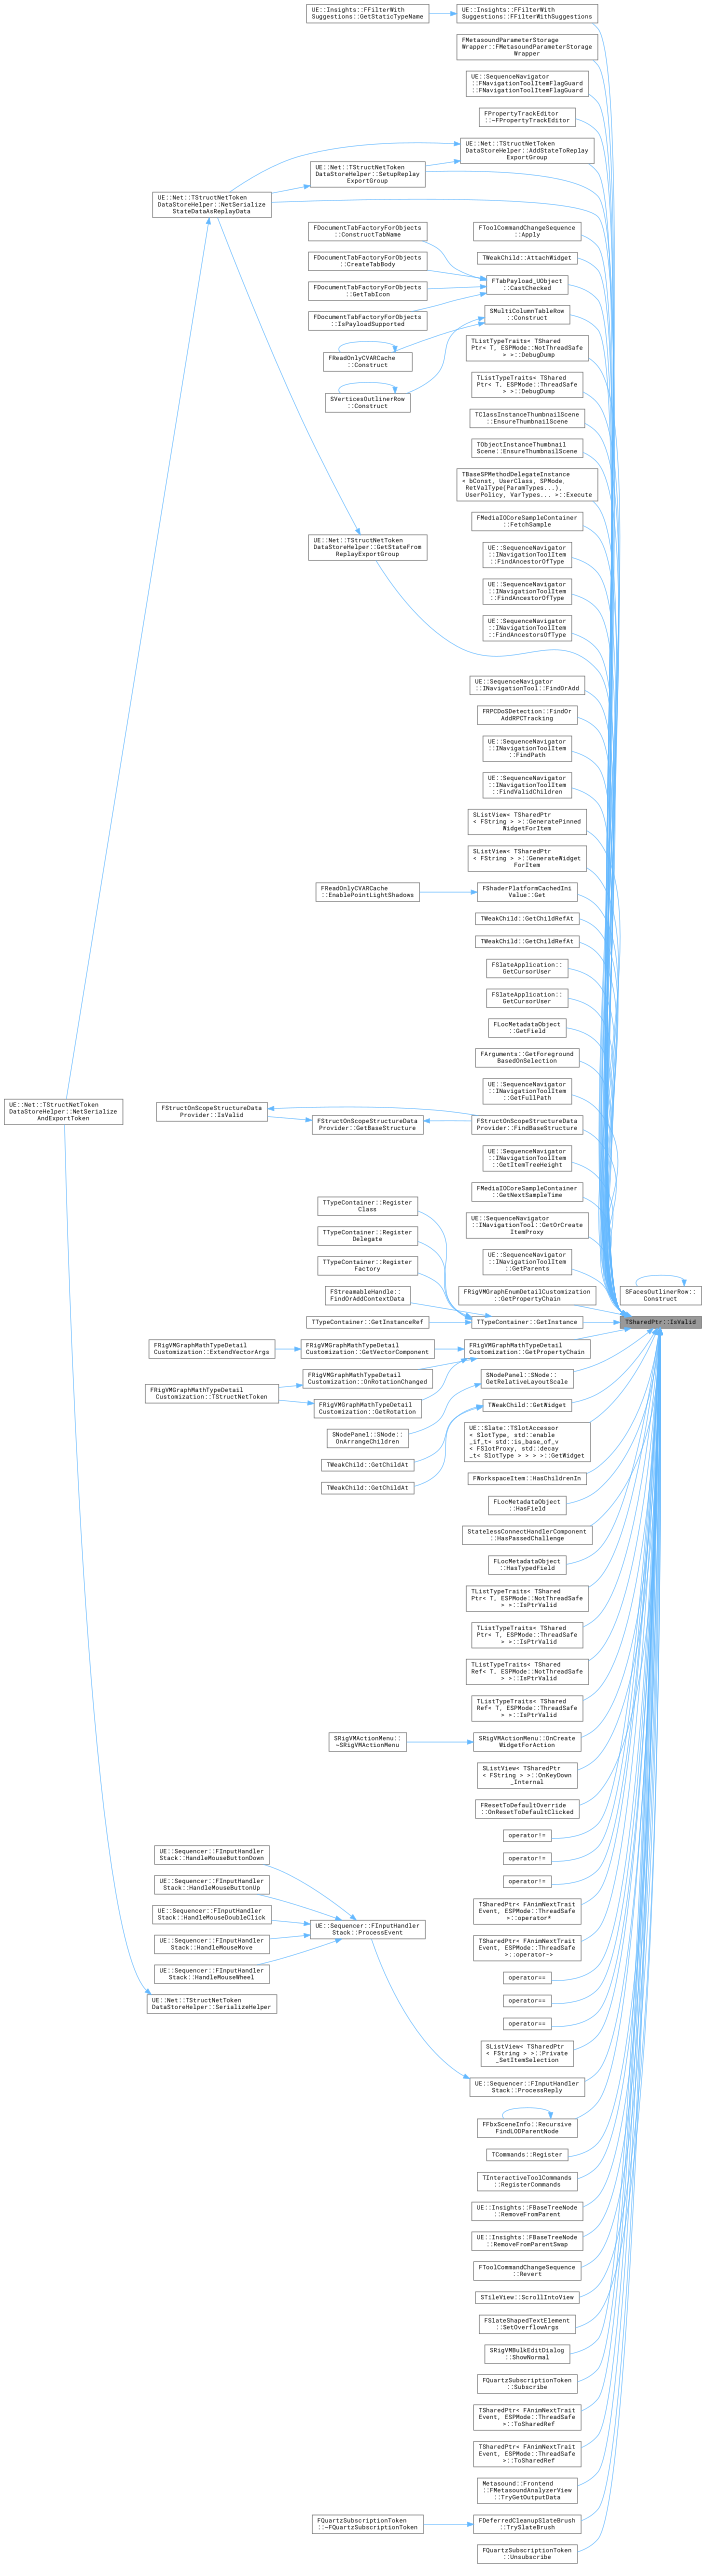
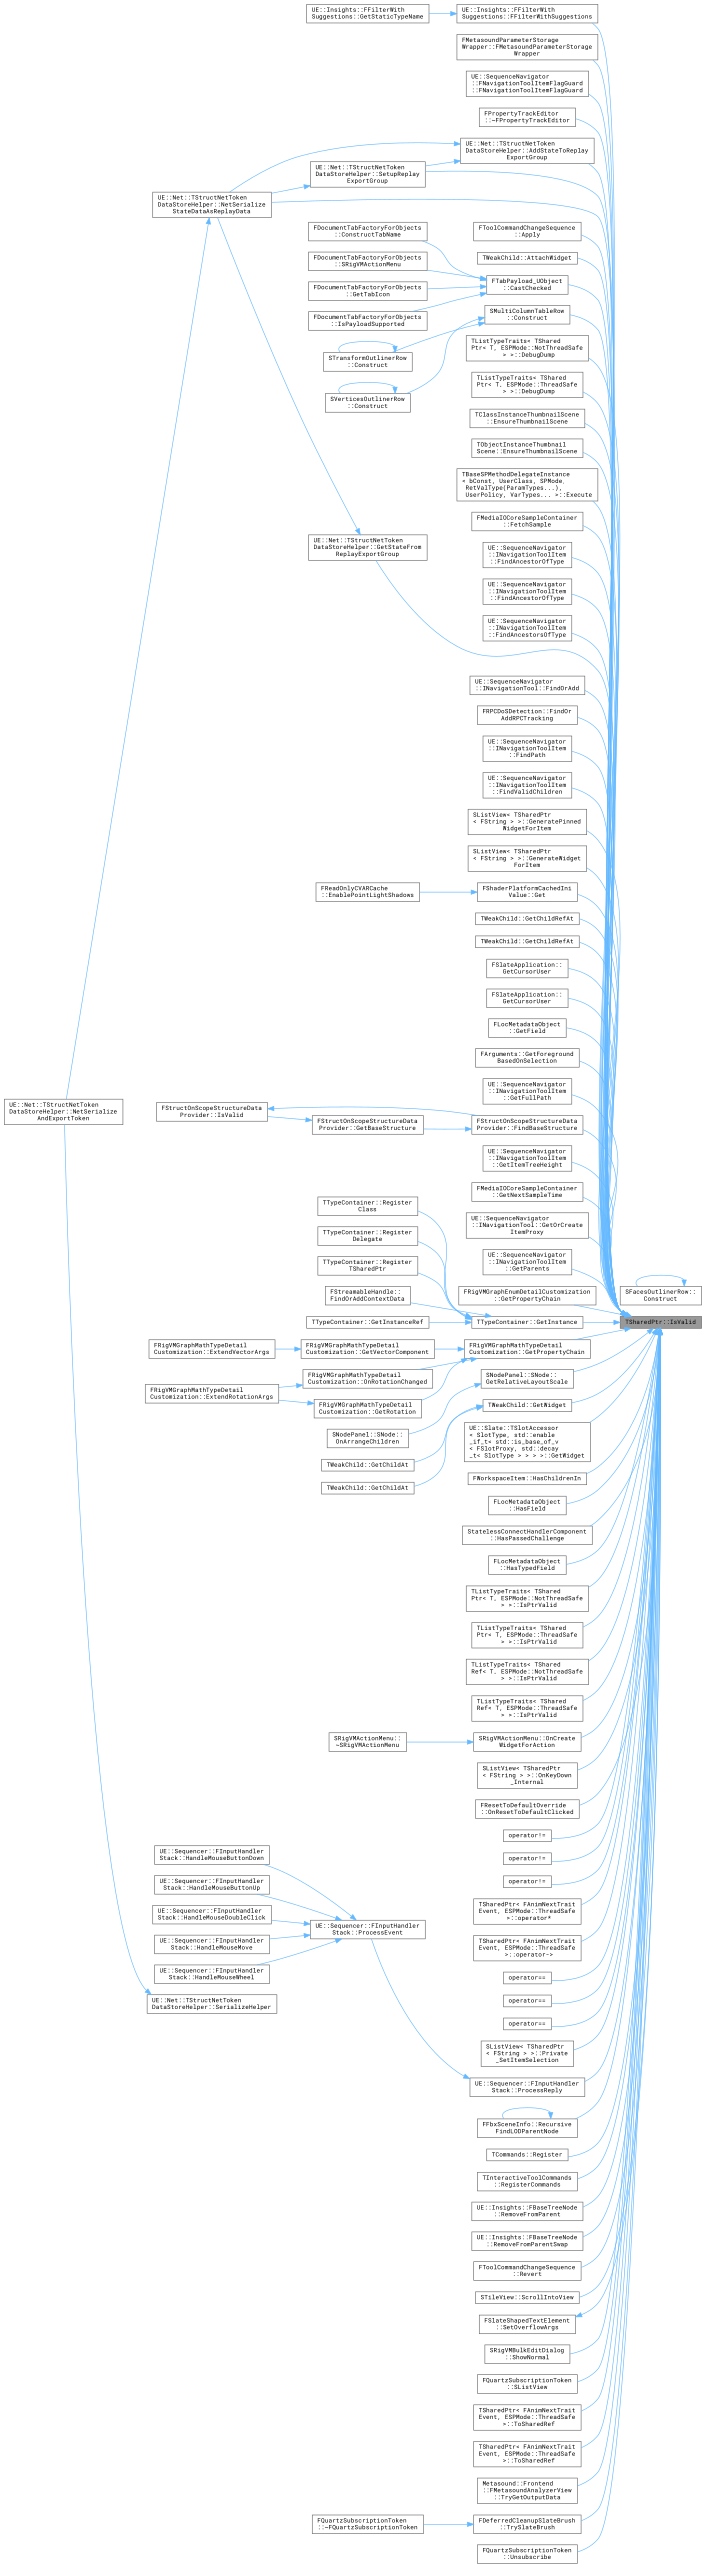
(368, 261) -> (368, 261)
(368, 362) -> (368, 362)
(451, 1121) -> (444, 1129)
(368, 1266) -> (368, 1266)
(212, 1394) -> (212, 1394)
(654, 1841) -> (654, 1829)
(527, 2384) -> (527, 2384)
